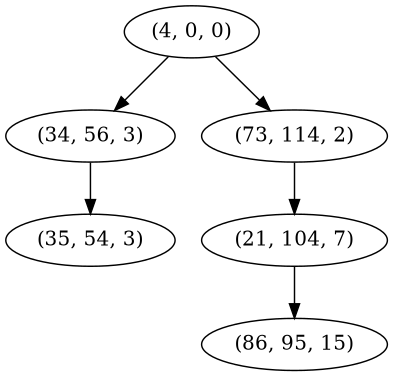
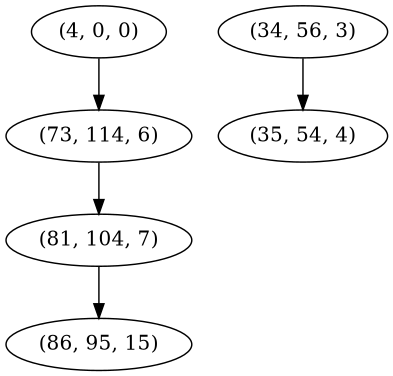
(147, 78) -> none
(294, 136) -> (99, 136)
(90, 240) -> (303, 136)
(294, 240) -> (99, 240)
